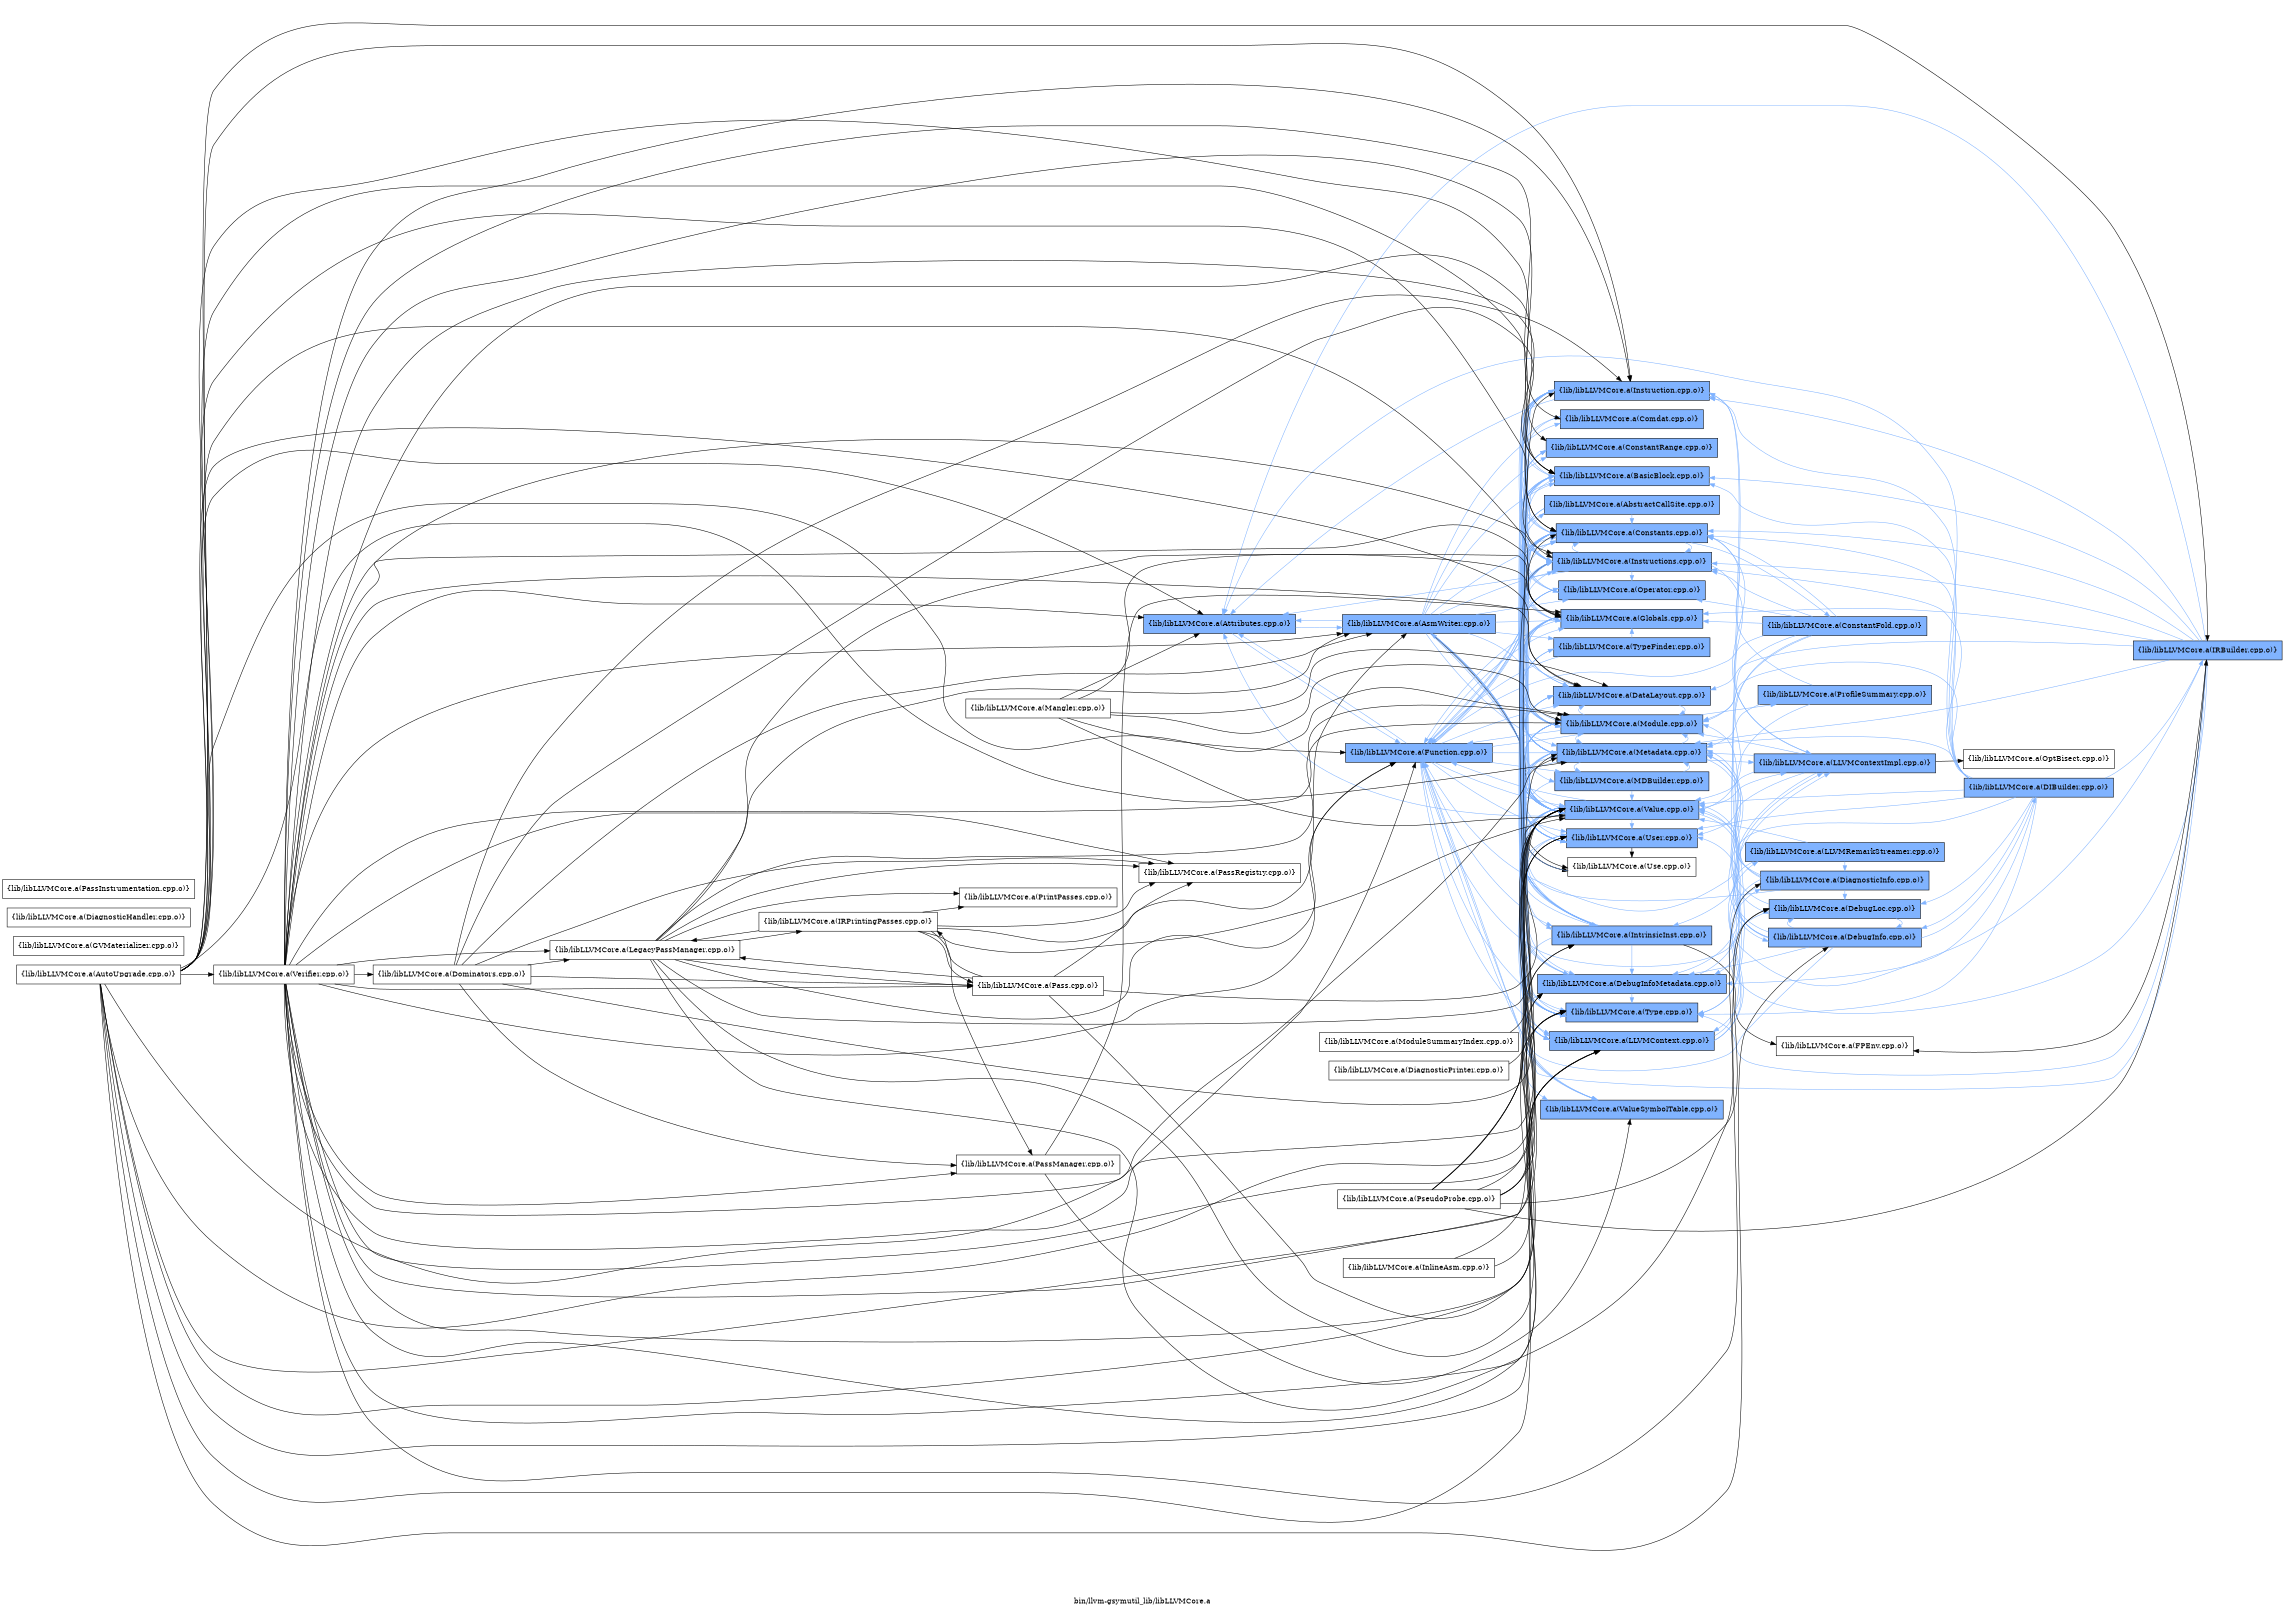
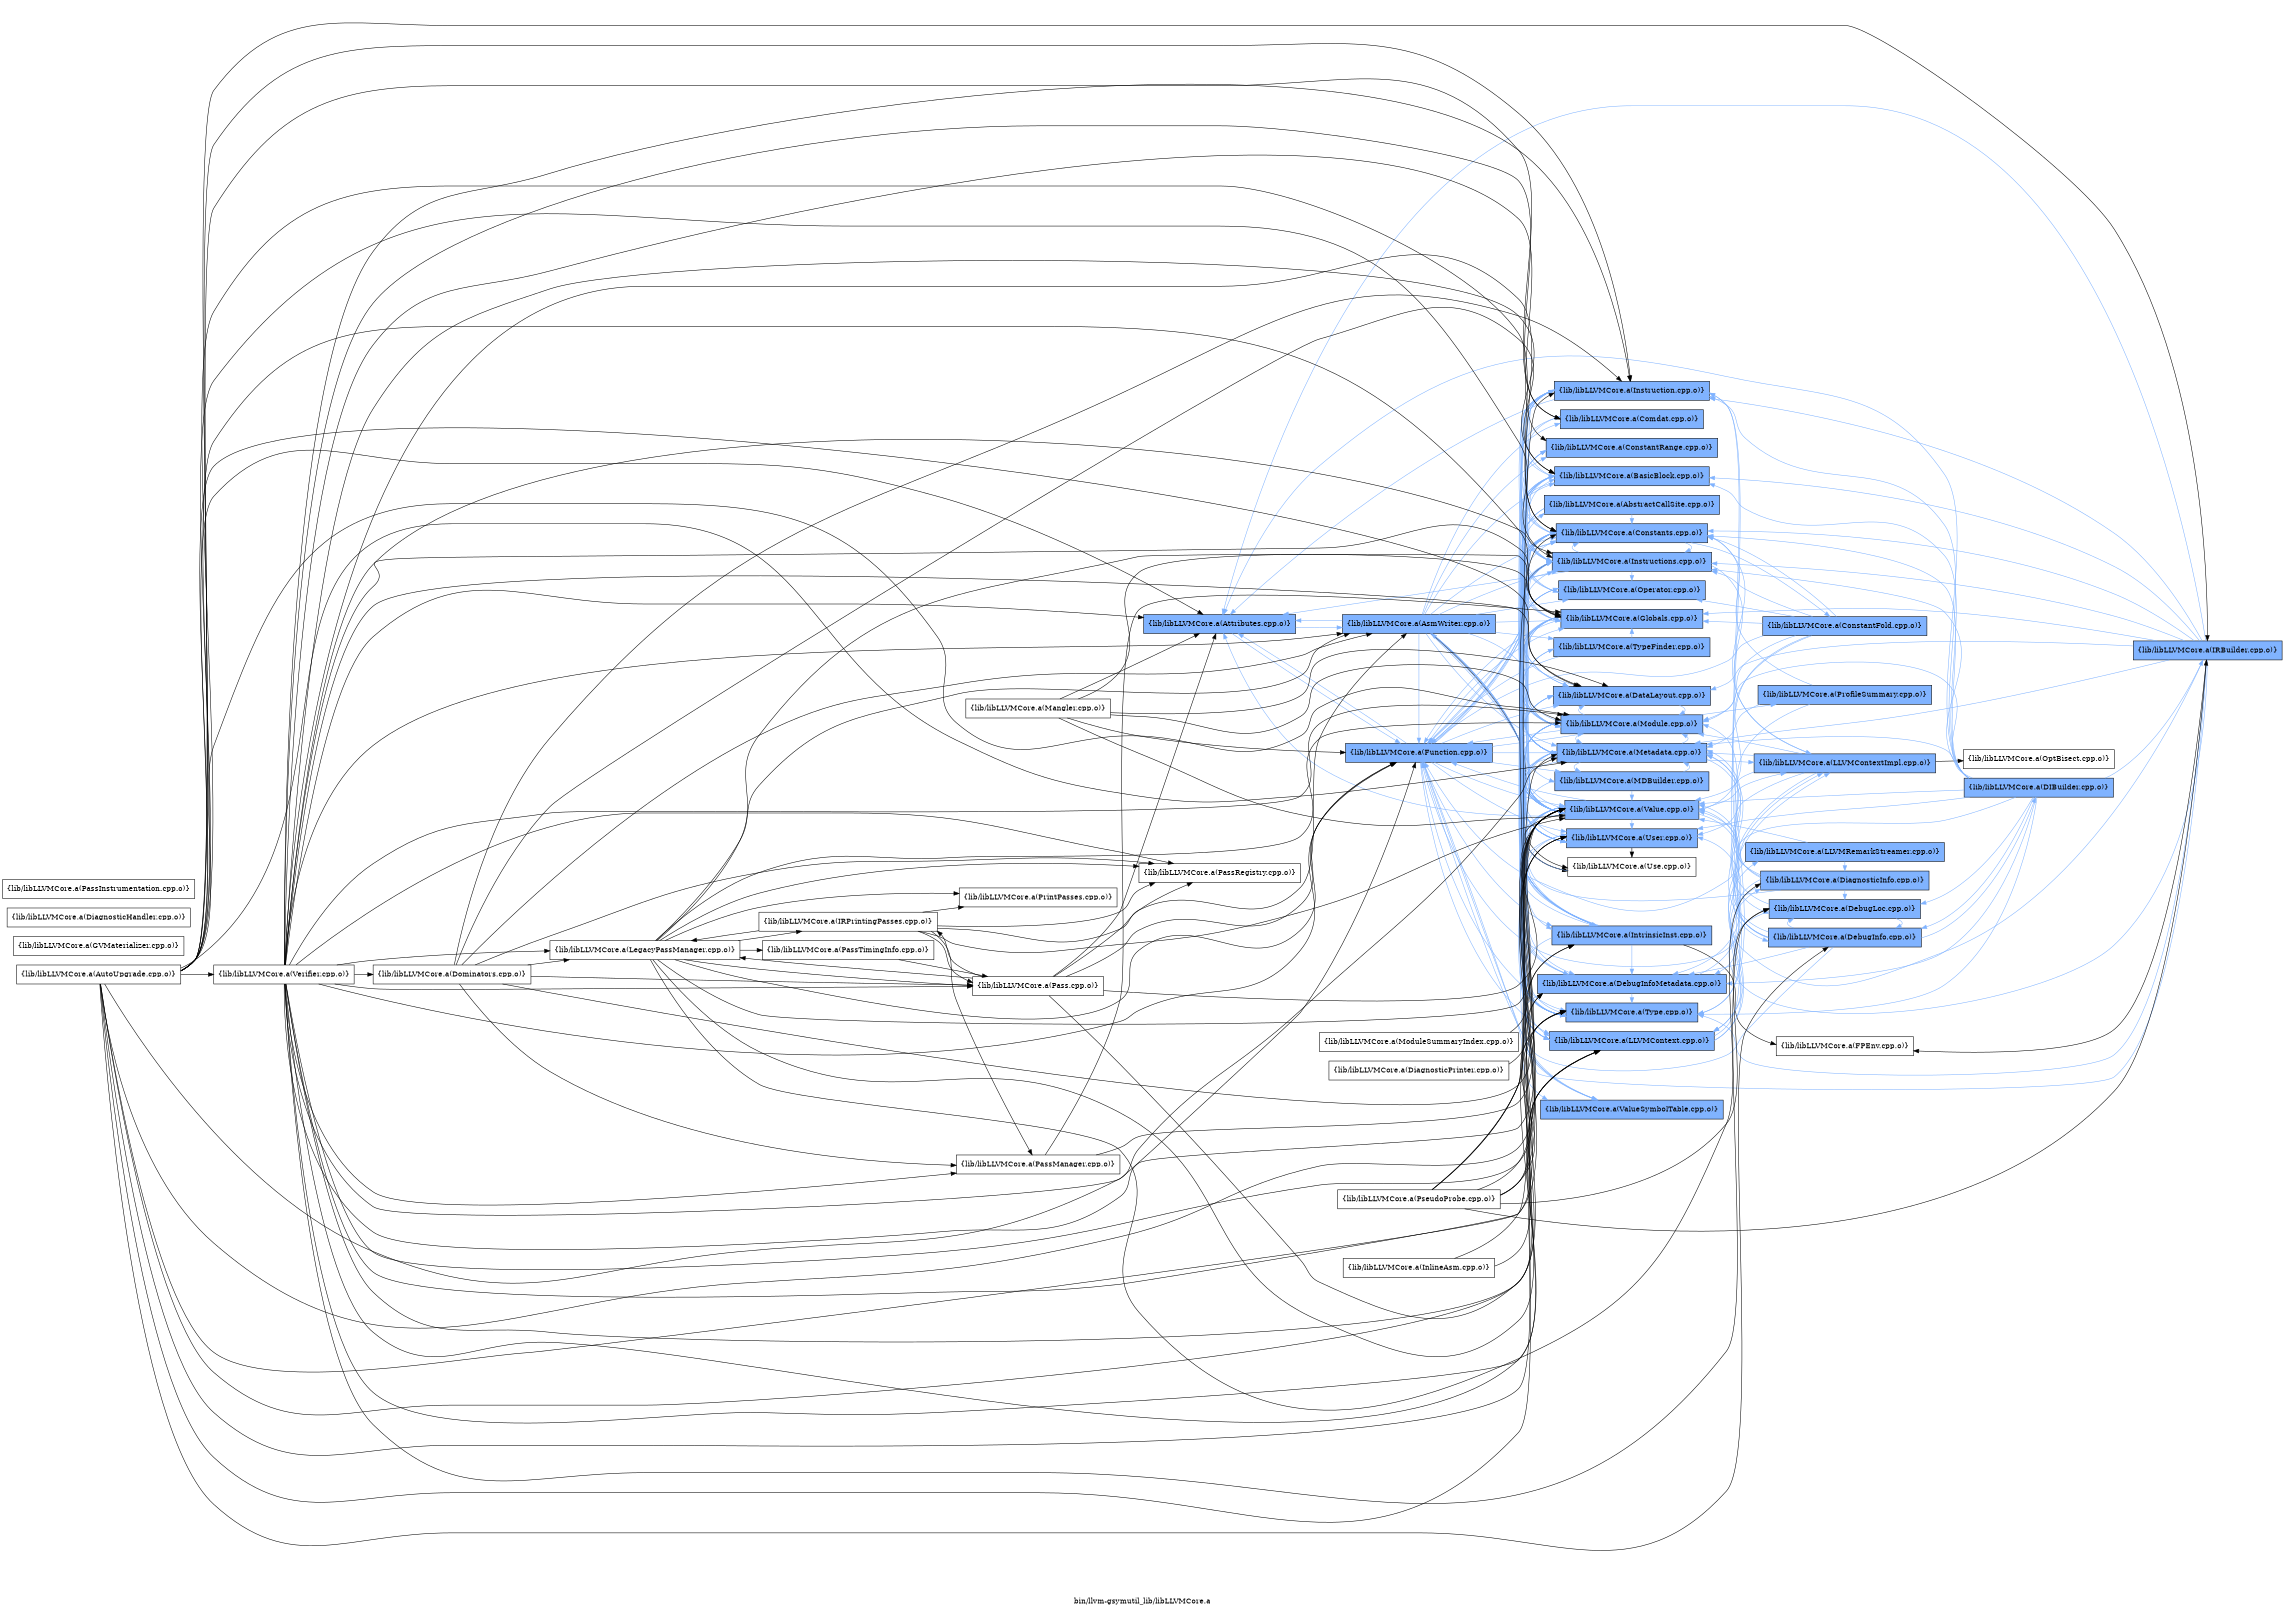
(609, 132) -> (610, 86)
(1523, 673) -> none
none -> (1419, 686)
none -> (1152, 820)
(1724, 901) -> (1737, 947)
none -> (1235, 925)
none -> (848, 950)
(1335, 1378) -> (1461, 1117)
